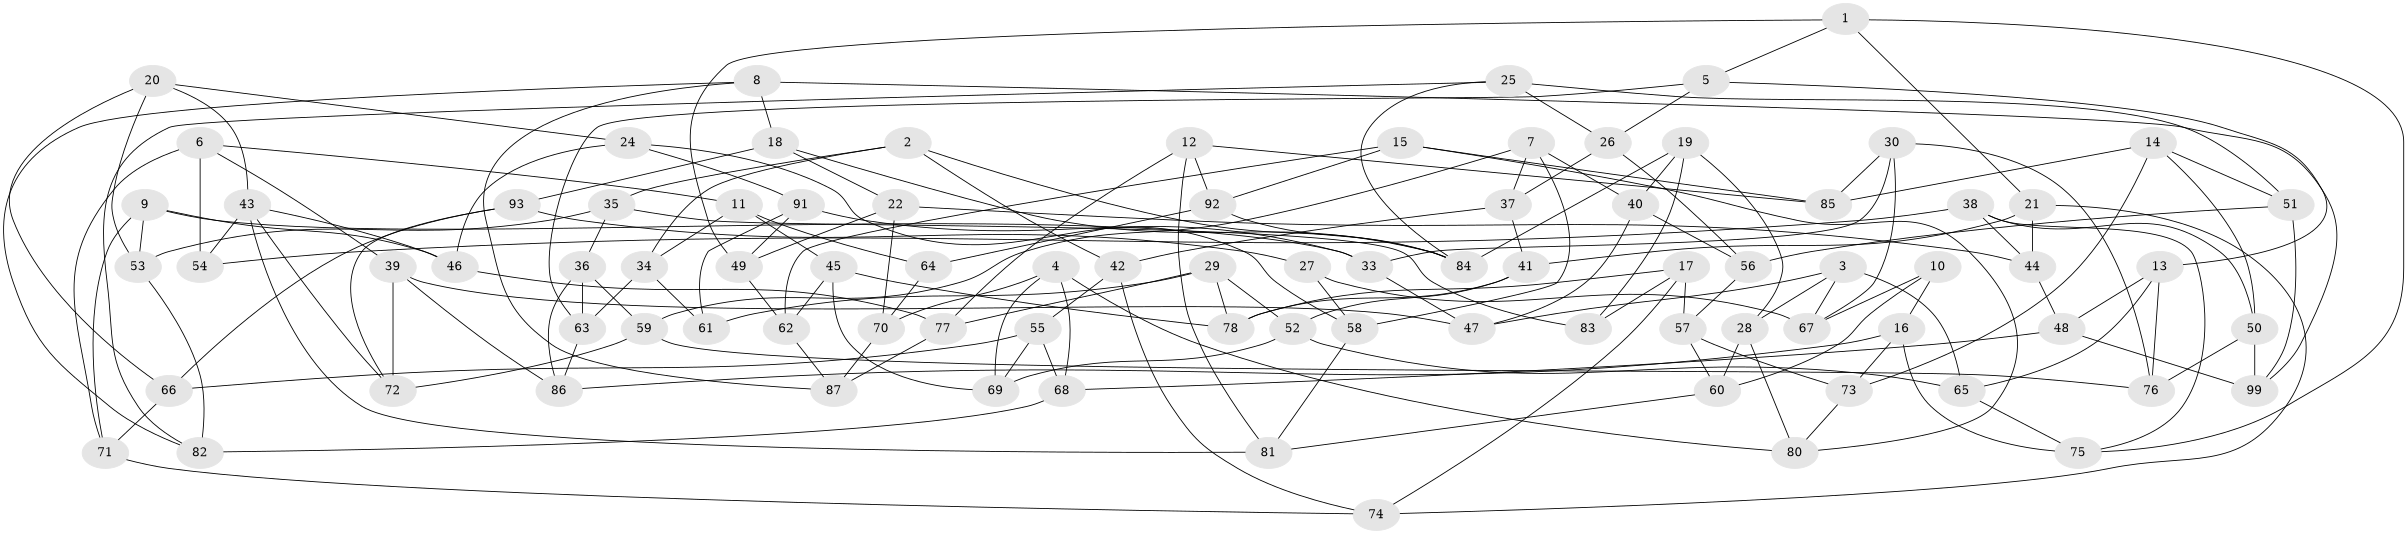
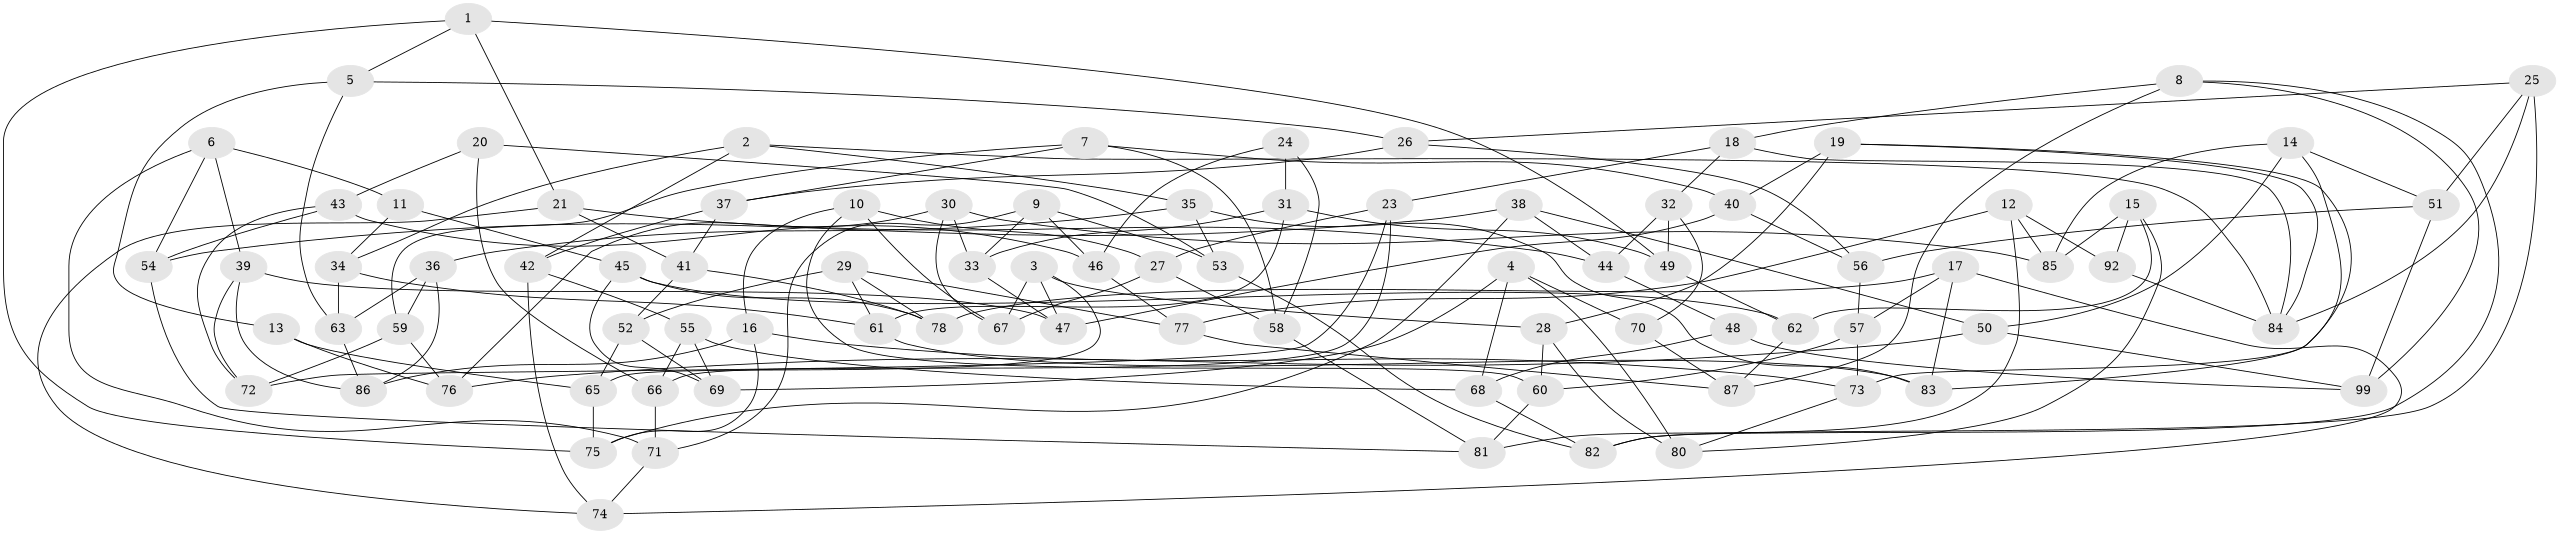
(369, 109) -> none
(517, 205) -> (1390, 205)
(801, 205) -> (1286, 205)
(896, 205) -> (1669, 205)
none -> (1010, 232)
(929, 267) -> none
(2111, 298) -> none
none -> (1402, 364)
(691, 444) -> (766, 434)
